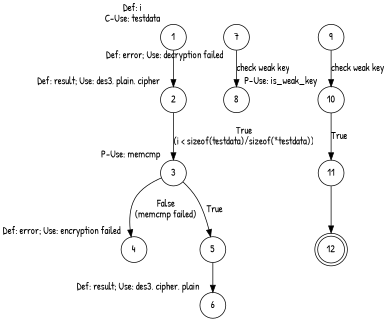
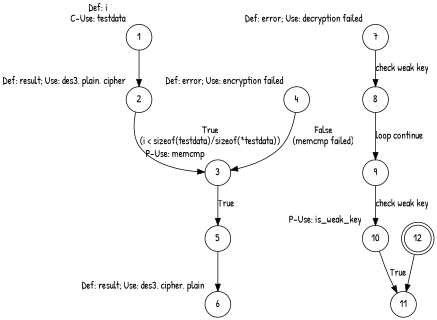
none -> (376, 133)
(136, 198) -> (277, 151)
(331, 206) -> (411, 270)
